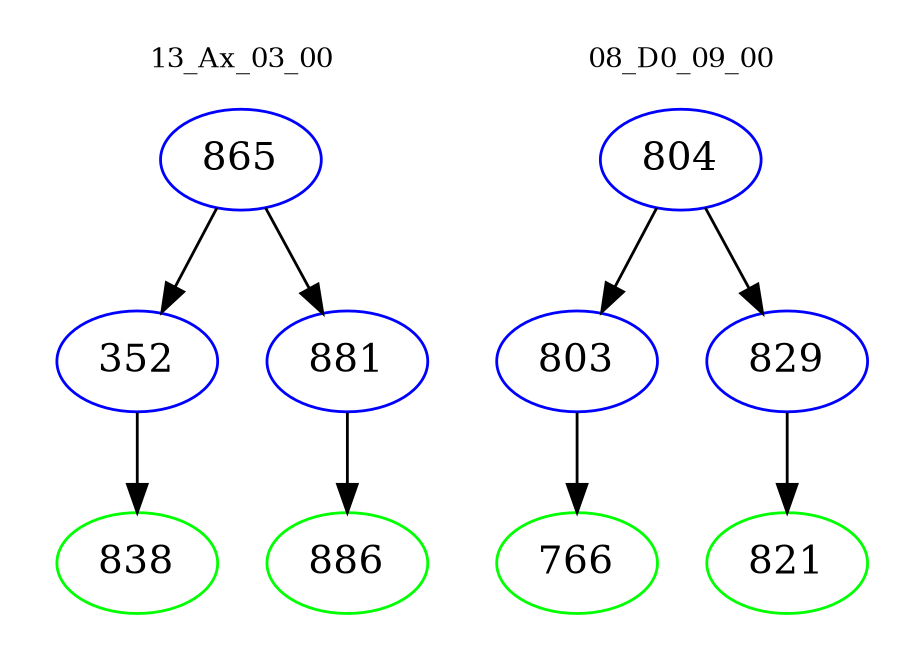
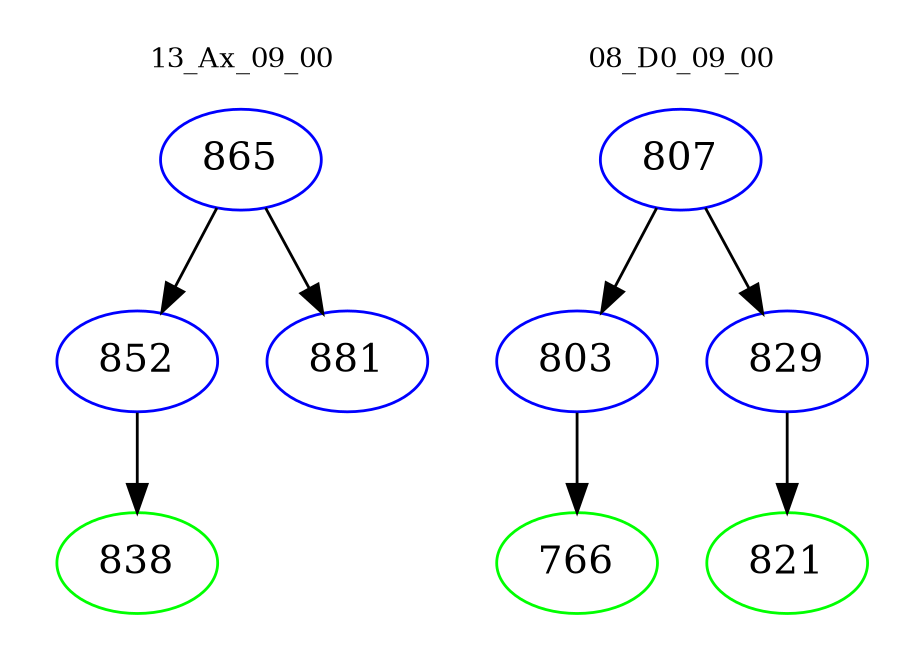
(242, 60) -> (242, 60)
(681, 160) -> (681, 160)
(137, 361) -> (137, 361)
(347, 563) -> none
